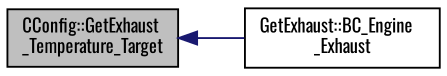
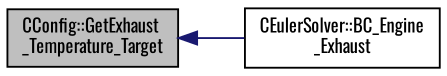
(342, 38) -> (342, 38)
